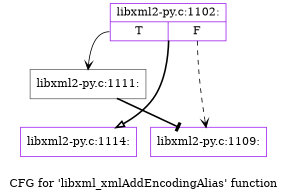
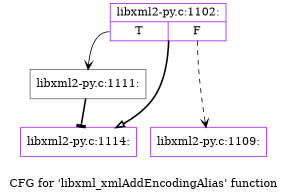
(148, 113) -> (84, 111)
